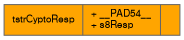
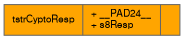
(122, 14) -> (122, 14)
